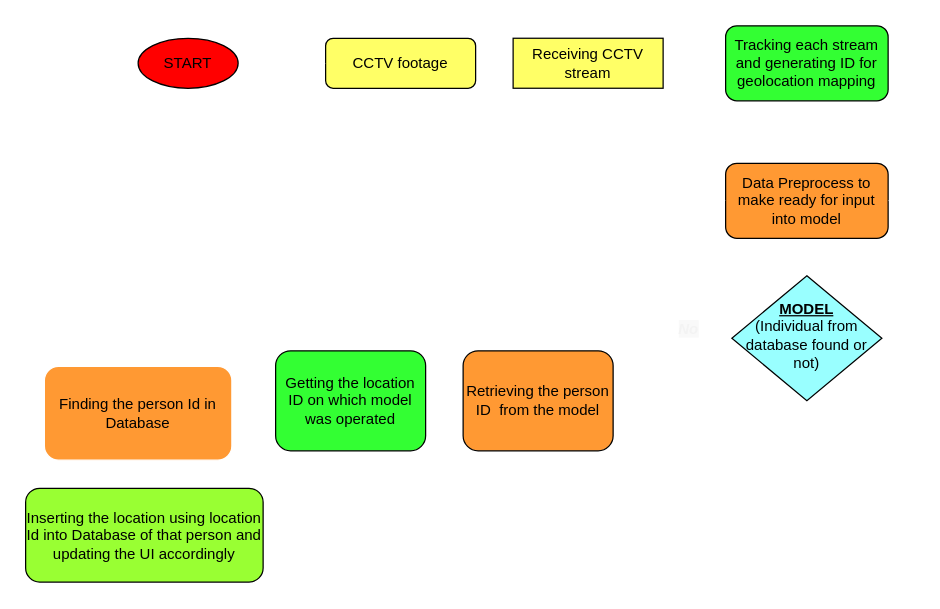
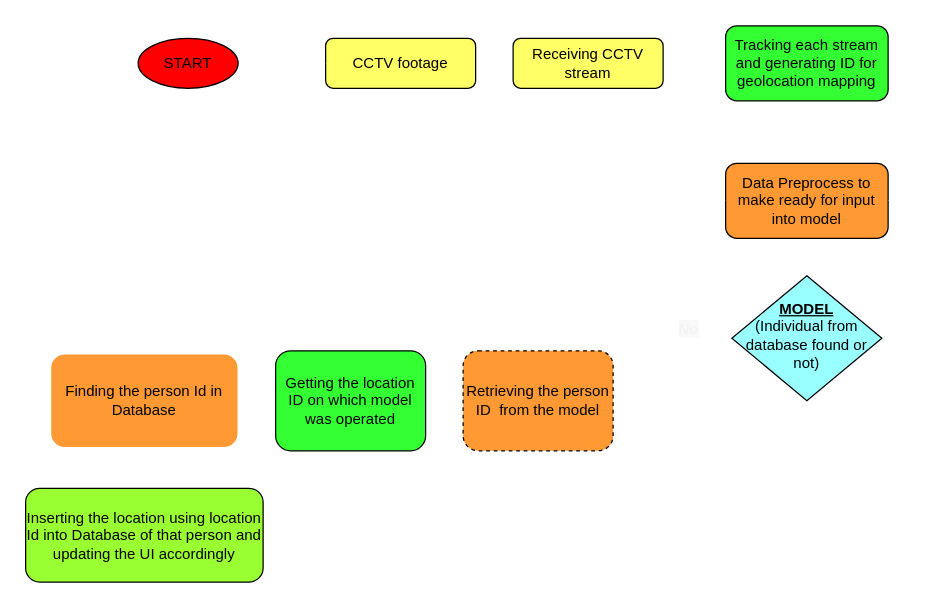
(588, 63) -> (588, 63)
(538, 401) -> (538, 401)
(138, 413) -> (144, 401)
